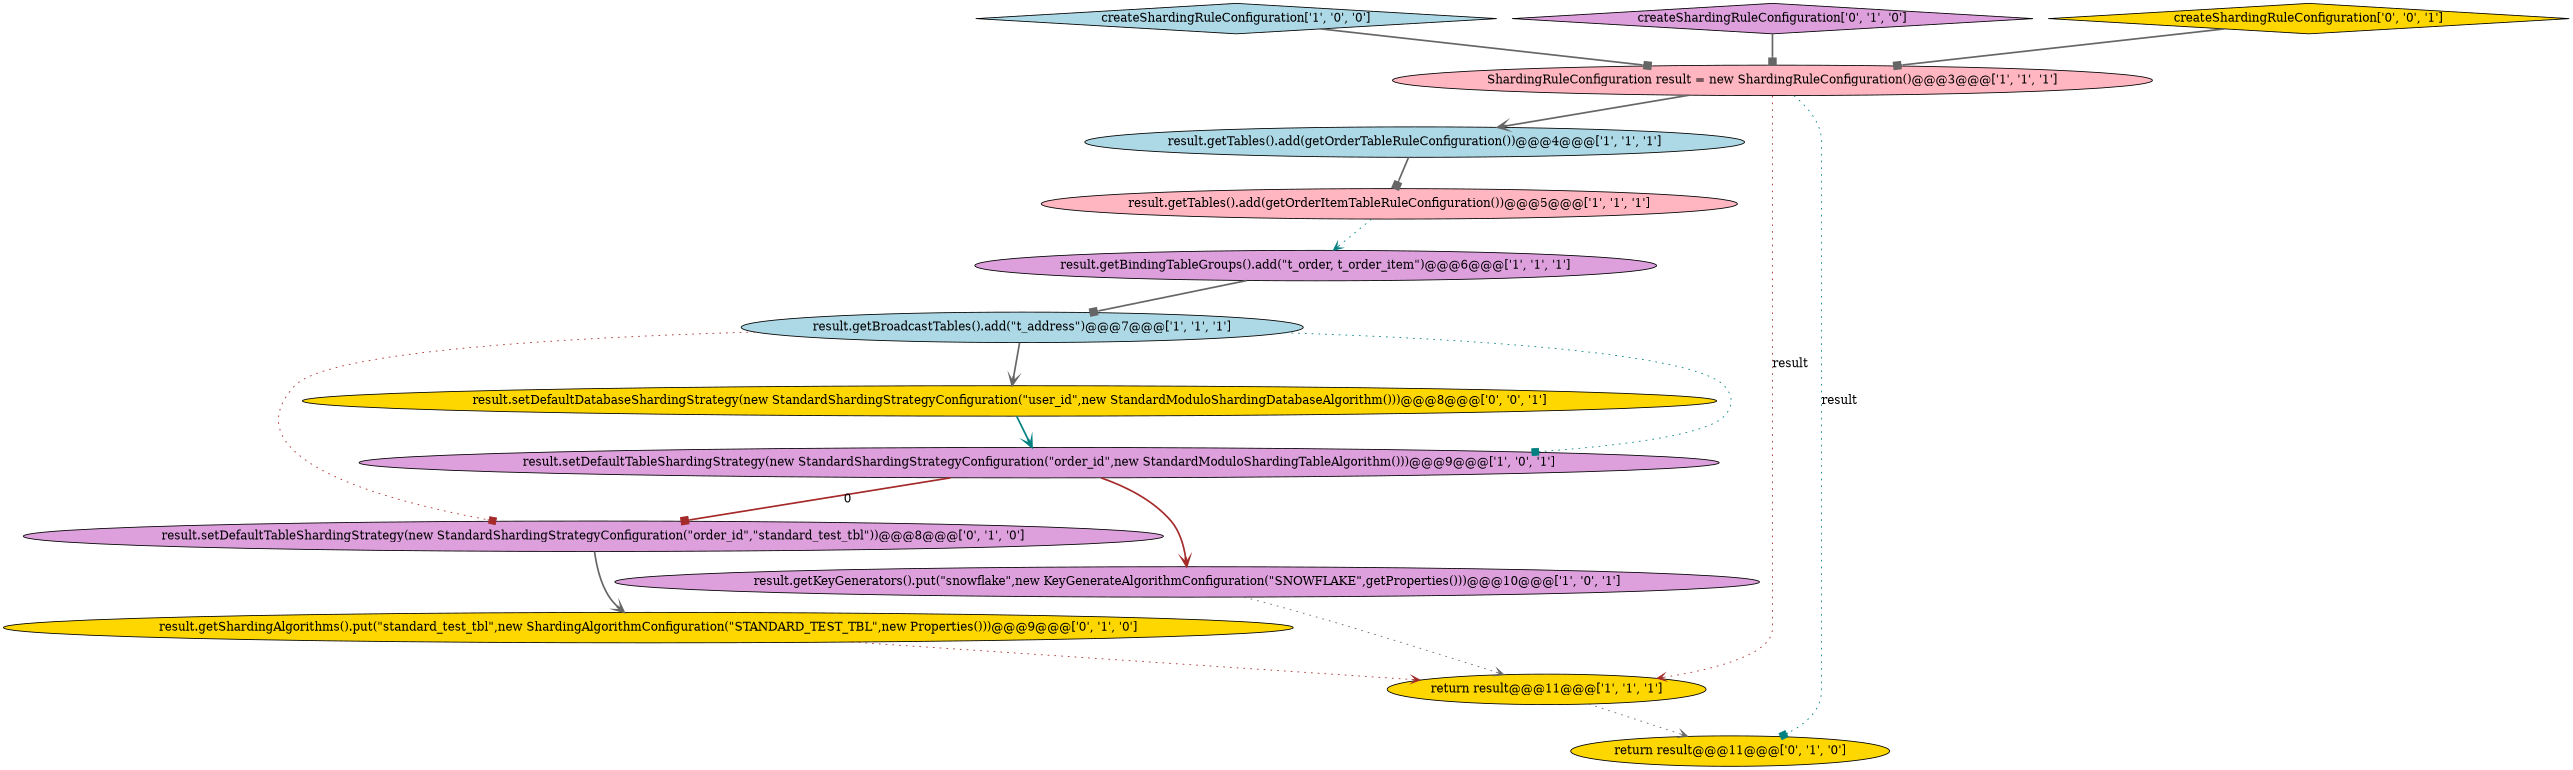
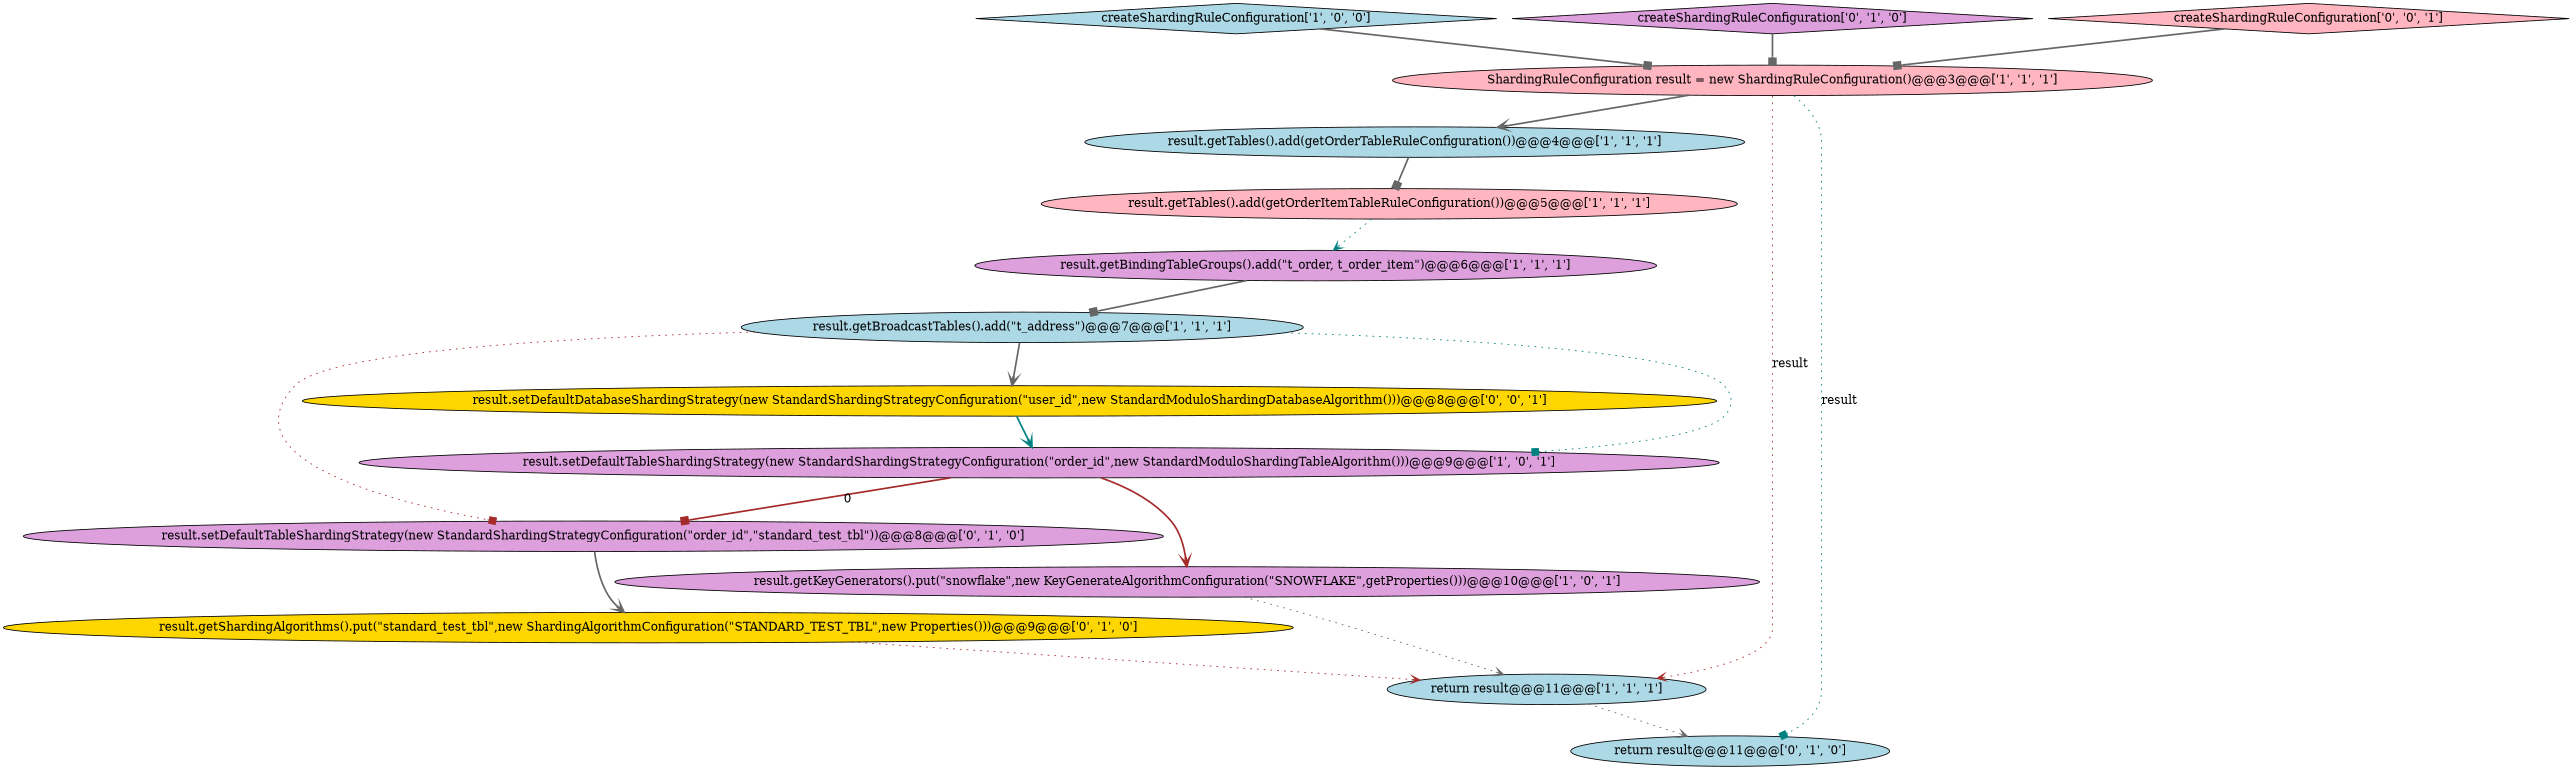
(2309, 19) -> (2309, 19)
(1547, 689) -> (1547, 689)
(1730, 751) -> (1730, 751)
